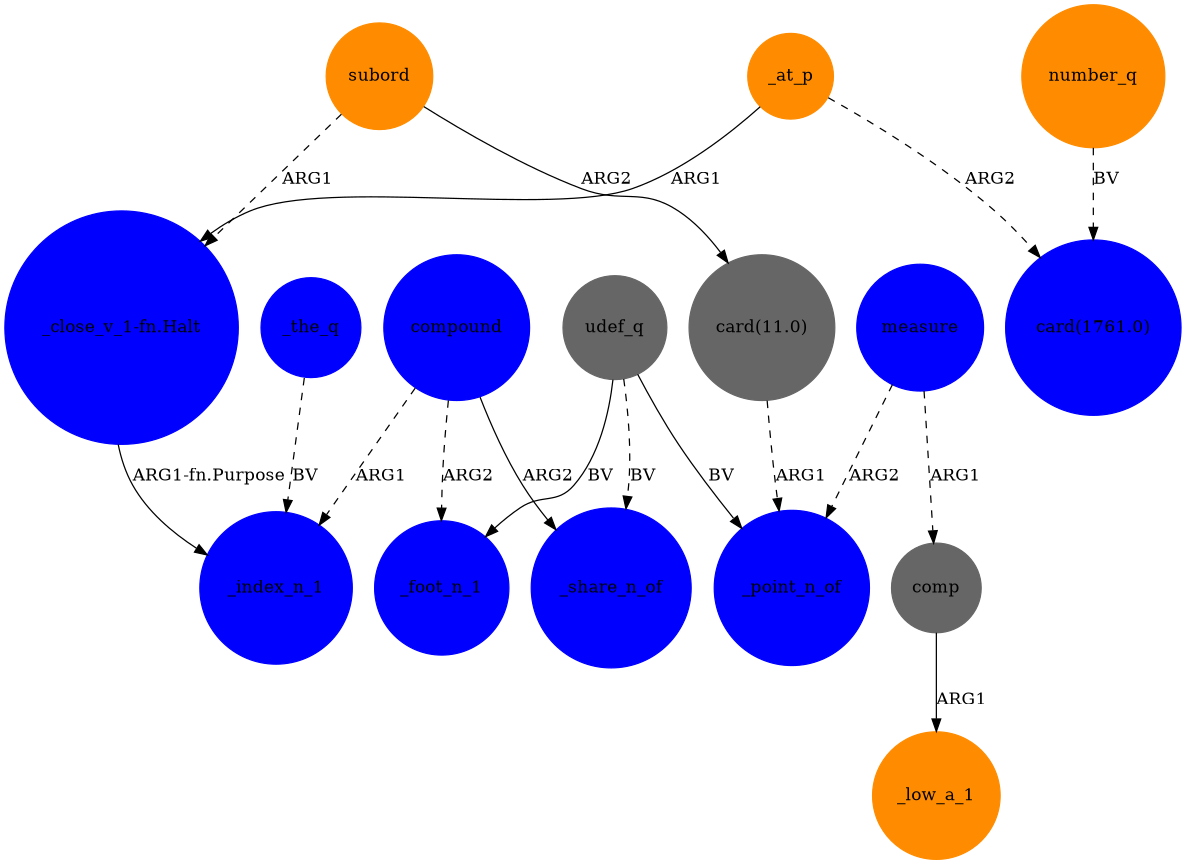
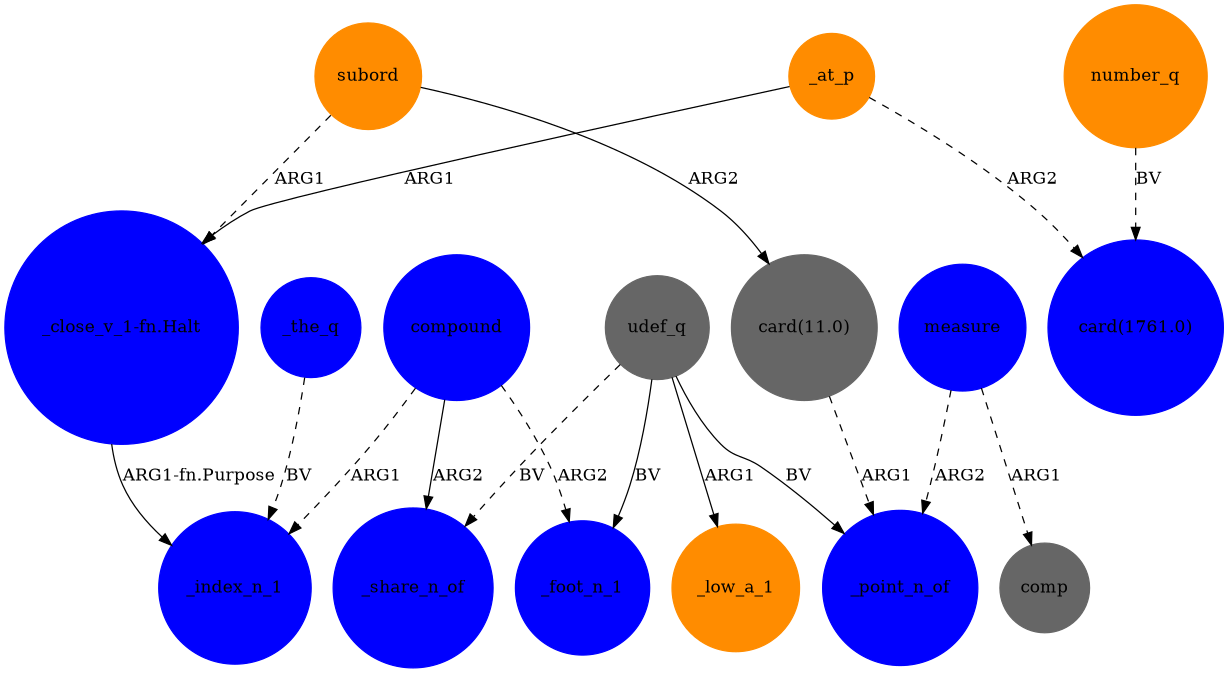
(936, 676) -> (693, 446)
